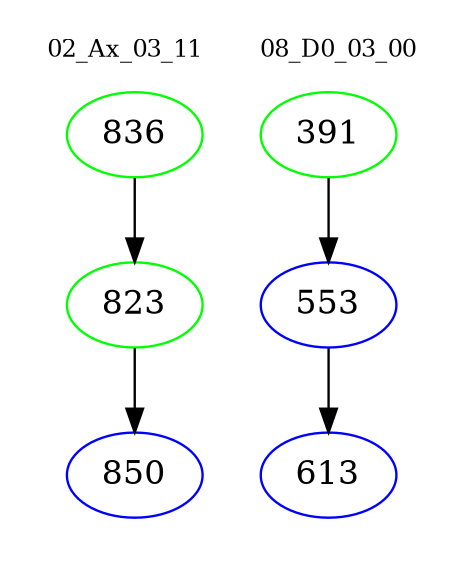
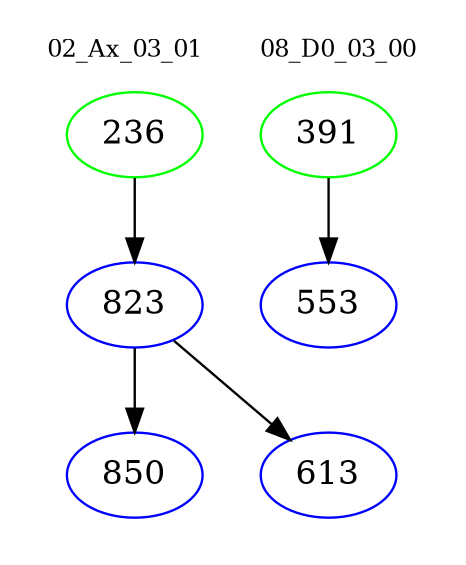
(125, 51) -> (125, 51)
(135, 135) -> (135, 135)
(135, 305) -> (135, 305)
(329, 378) -> (206, 368)
